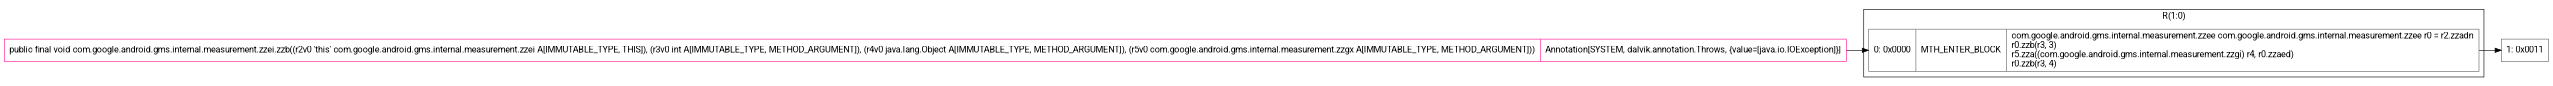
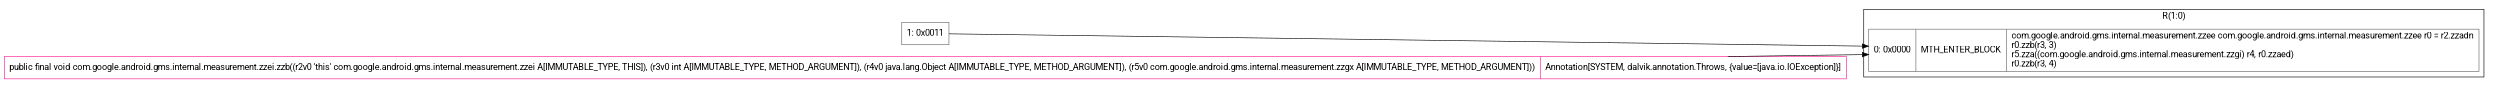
(2488, 50) -> (1406, 40)
